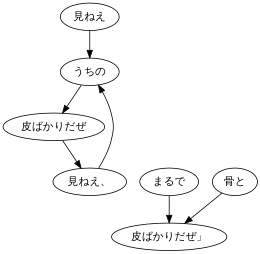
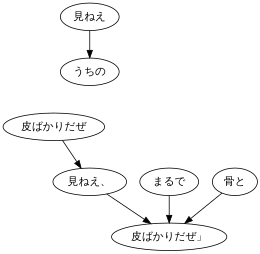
(74, 96) -> none
(113, 130) -> (126, 207)
